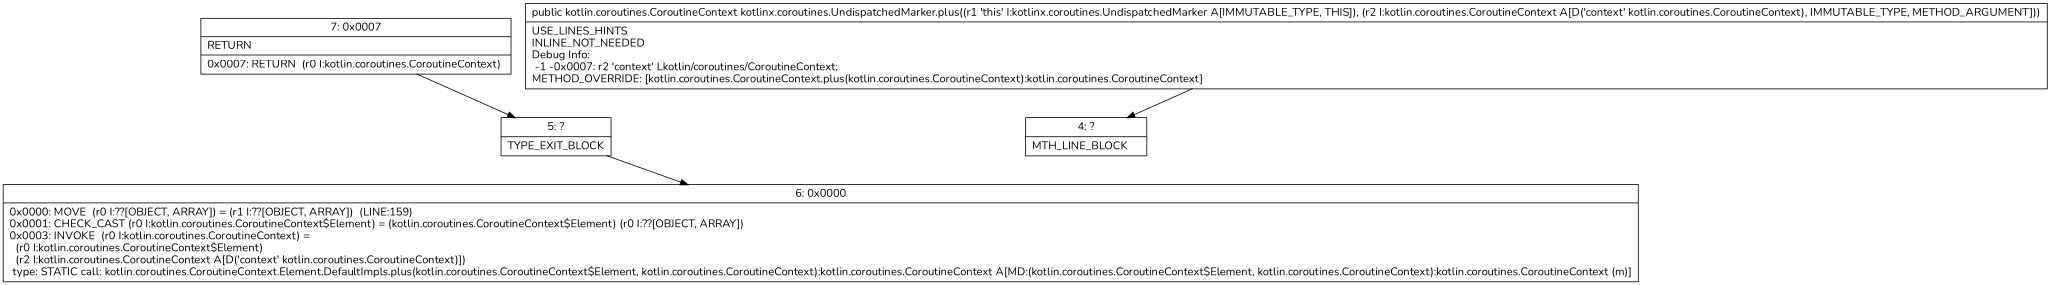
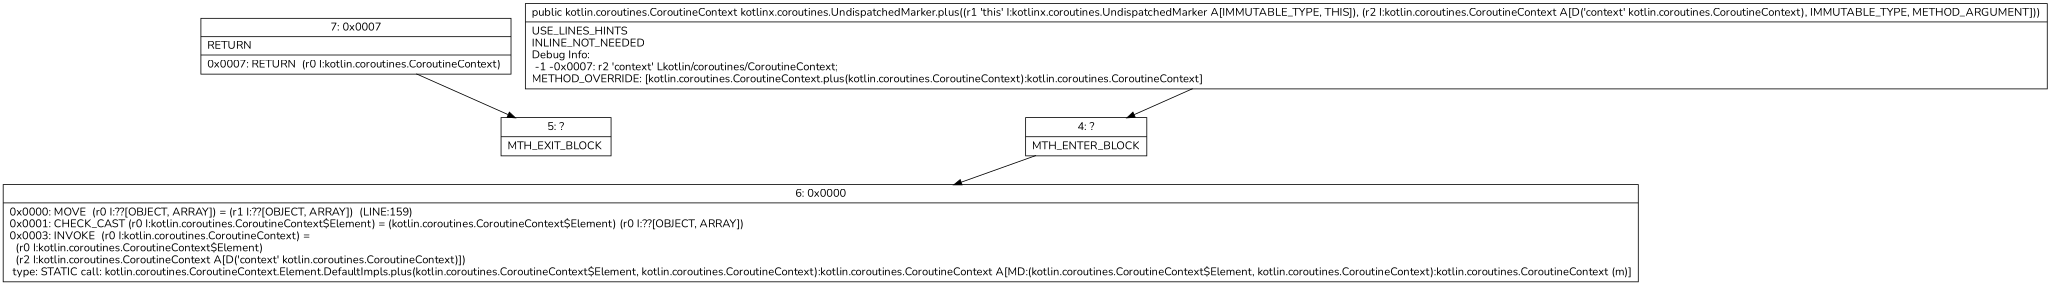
(556, 146) -> (555, 146)
(1080, 146) -> (1086, 146)
(643, 169) -> (999, 169)
